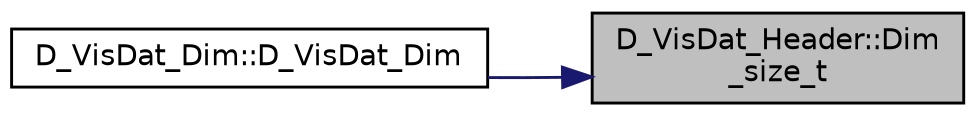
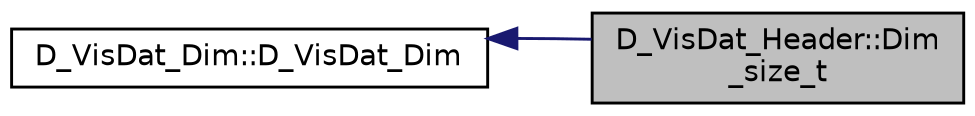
(525, 78) -> (554, 39)
